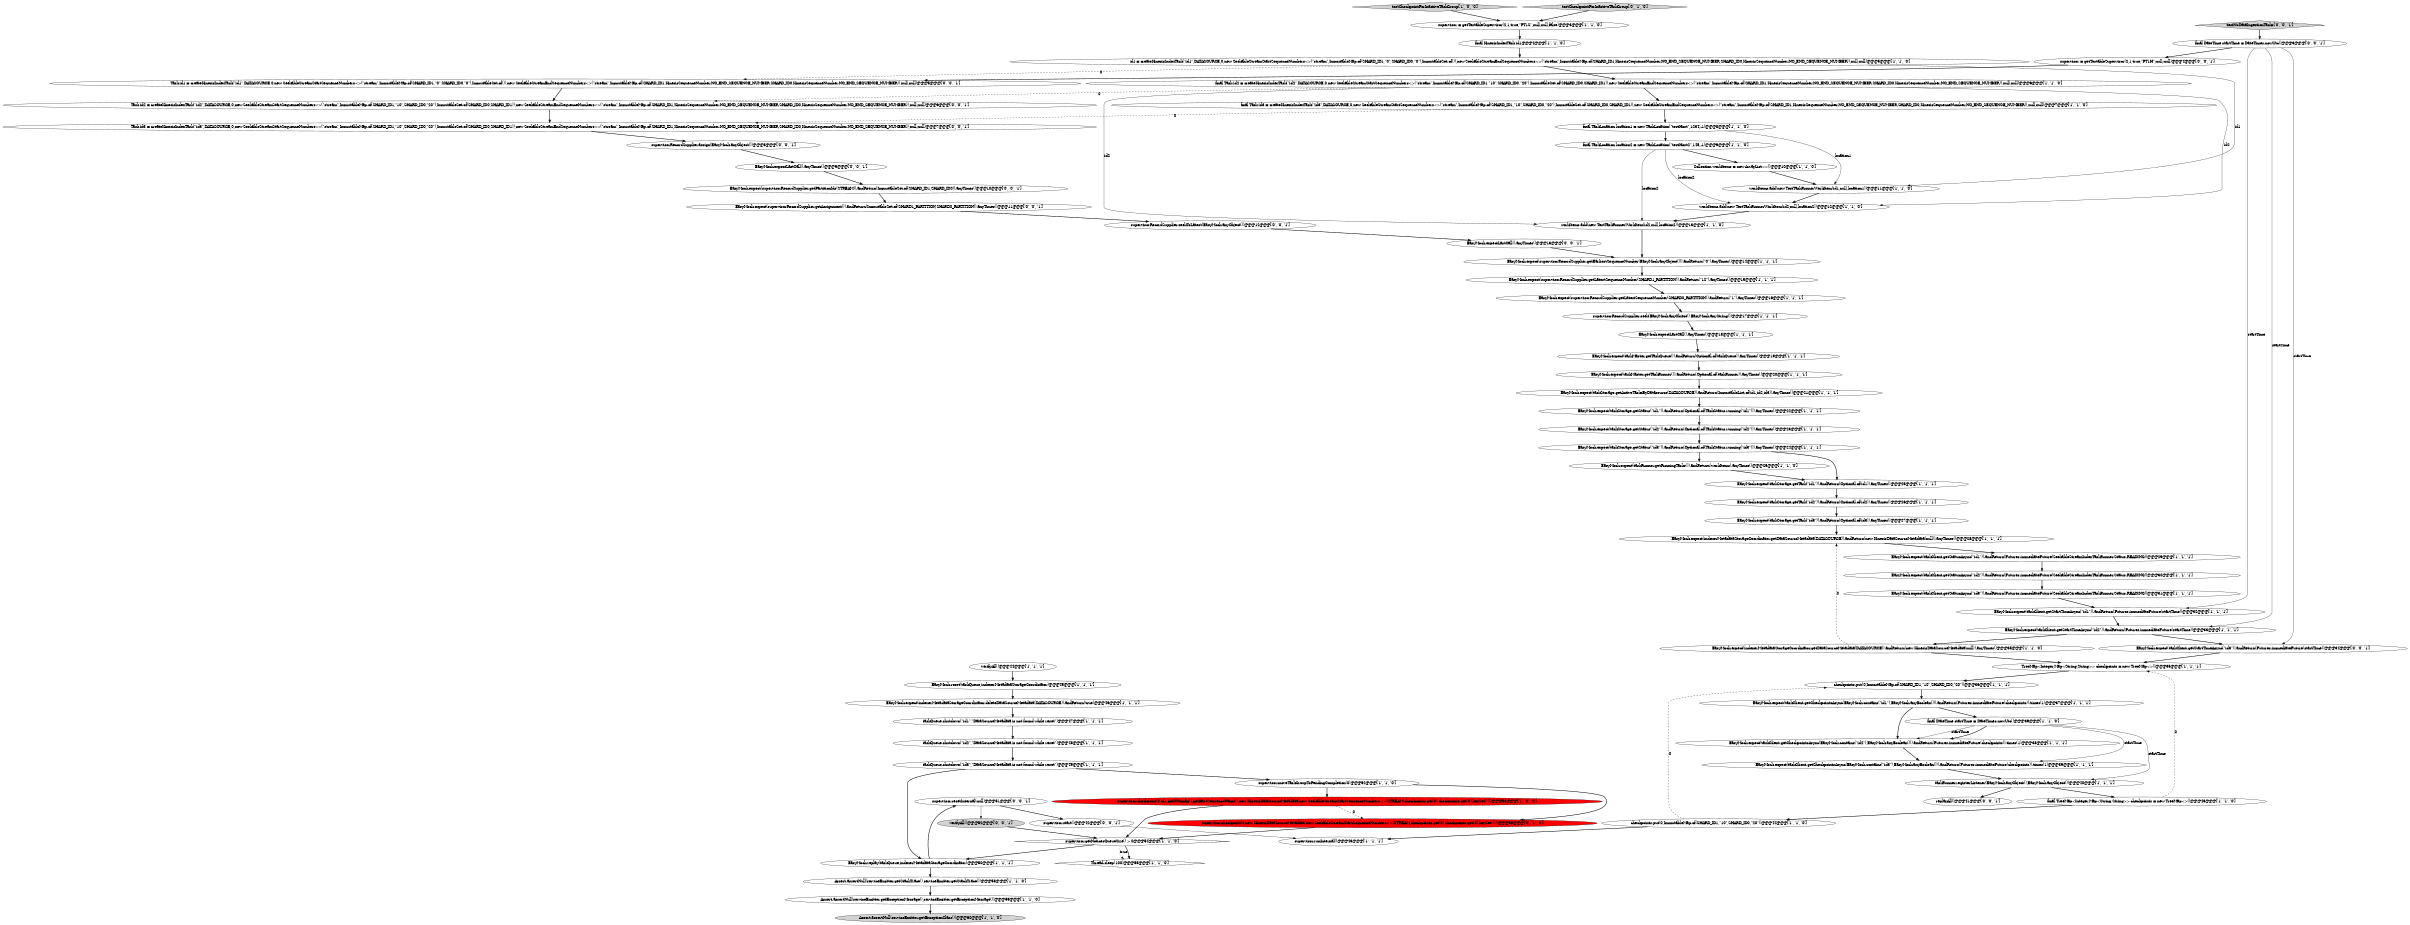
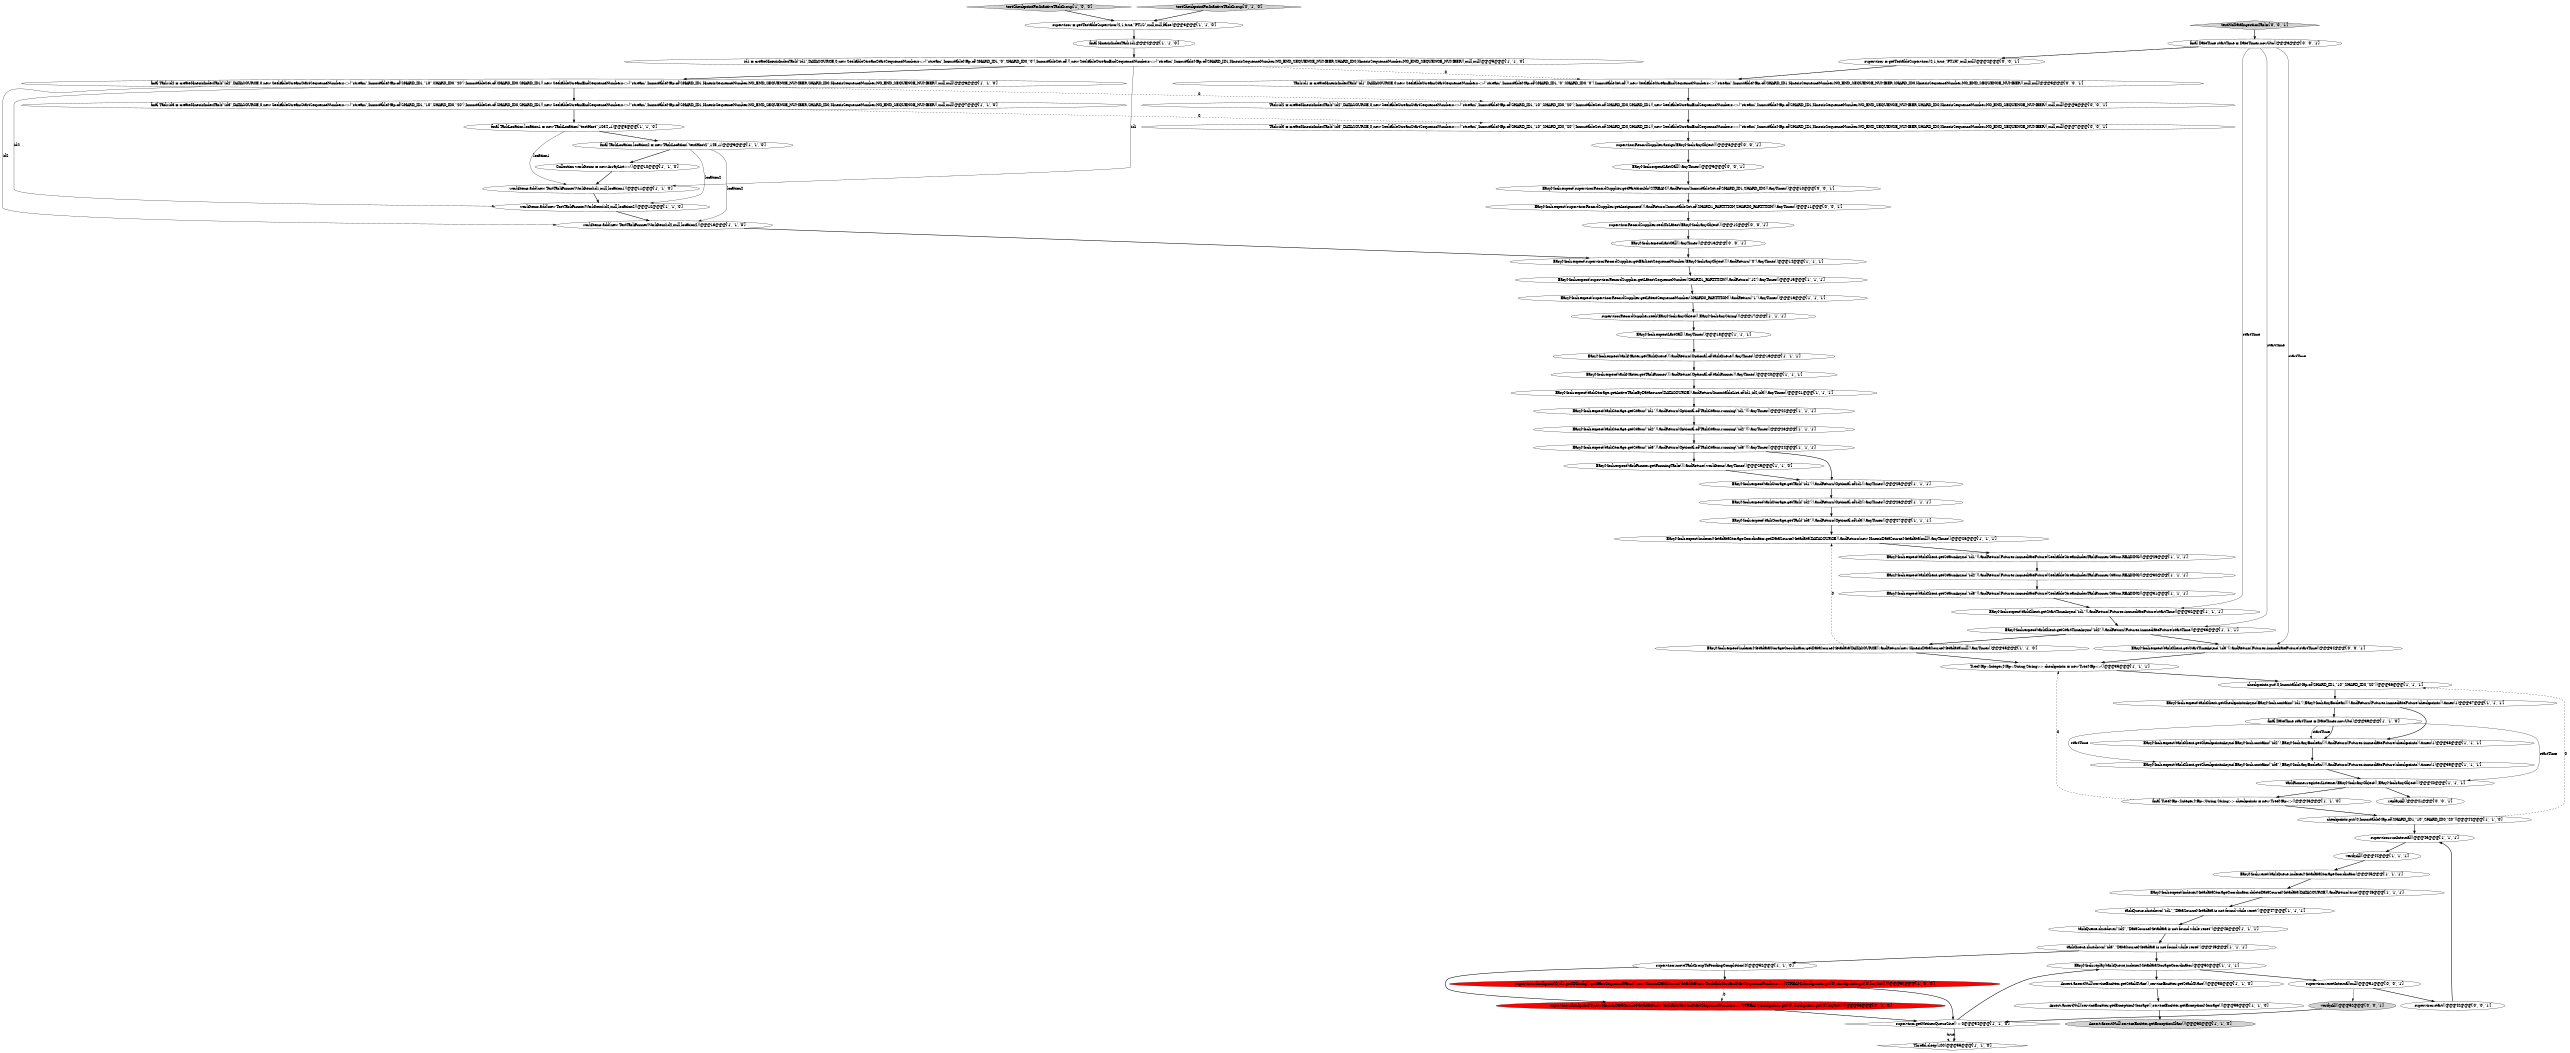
(1207, 832) -> (2452, 920)
none -> (2397, 847)
